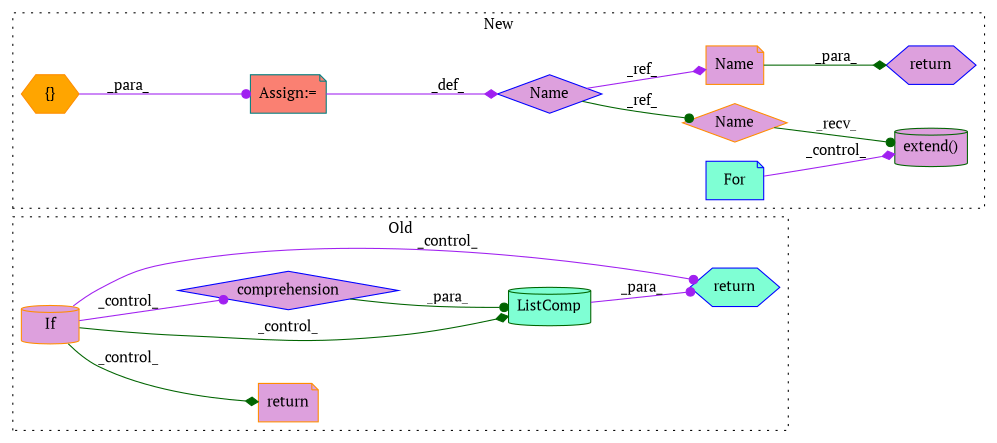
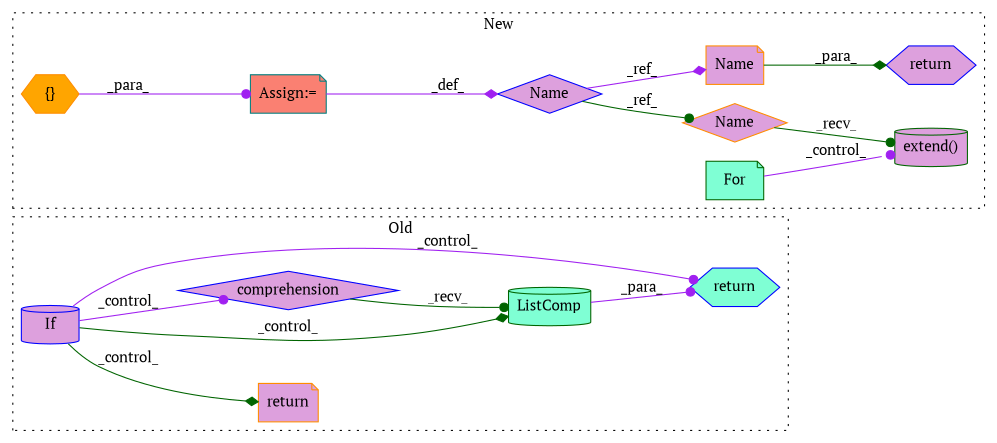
(823, 167) -> (823, 167)
(735, 181) -> (735, 181)
(448, 297) -> (448, 297)
(50, 325) -> (50, 325)
